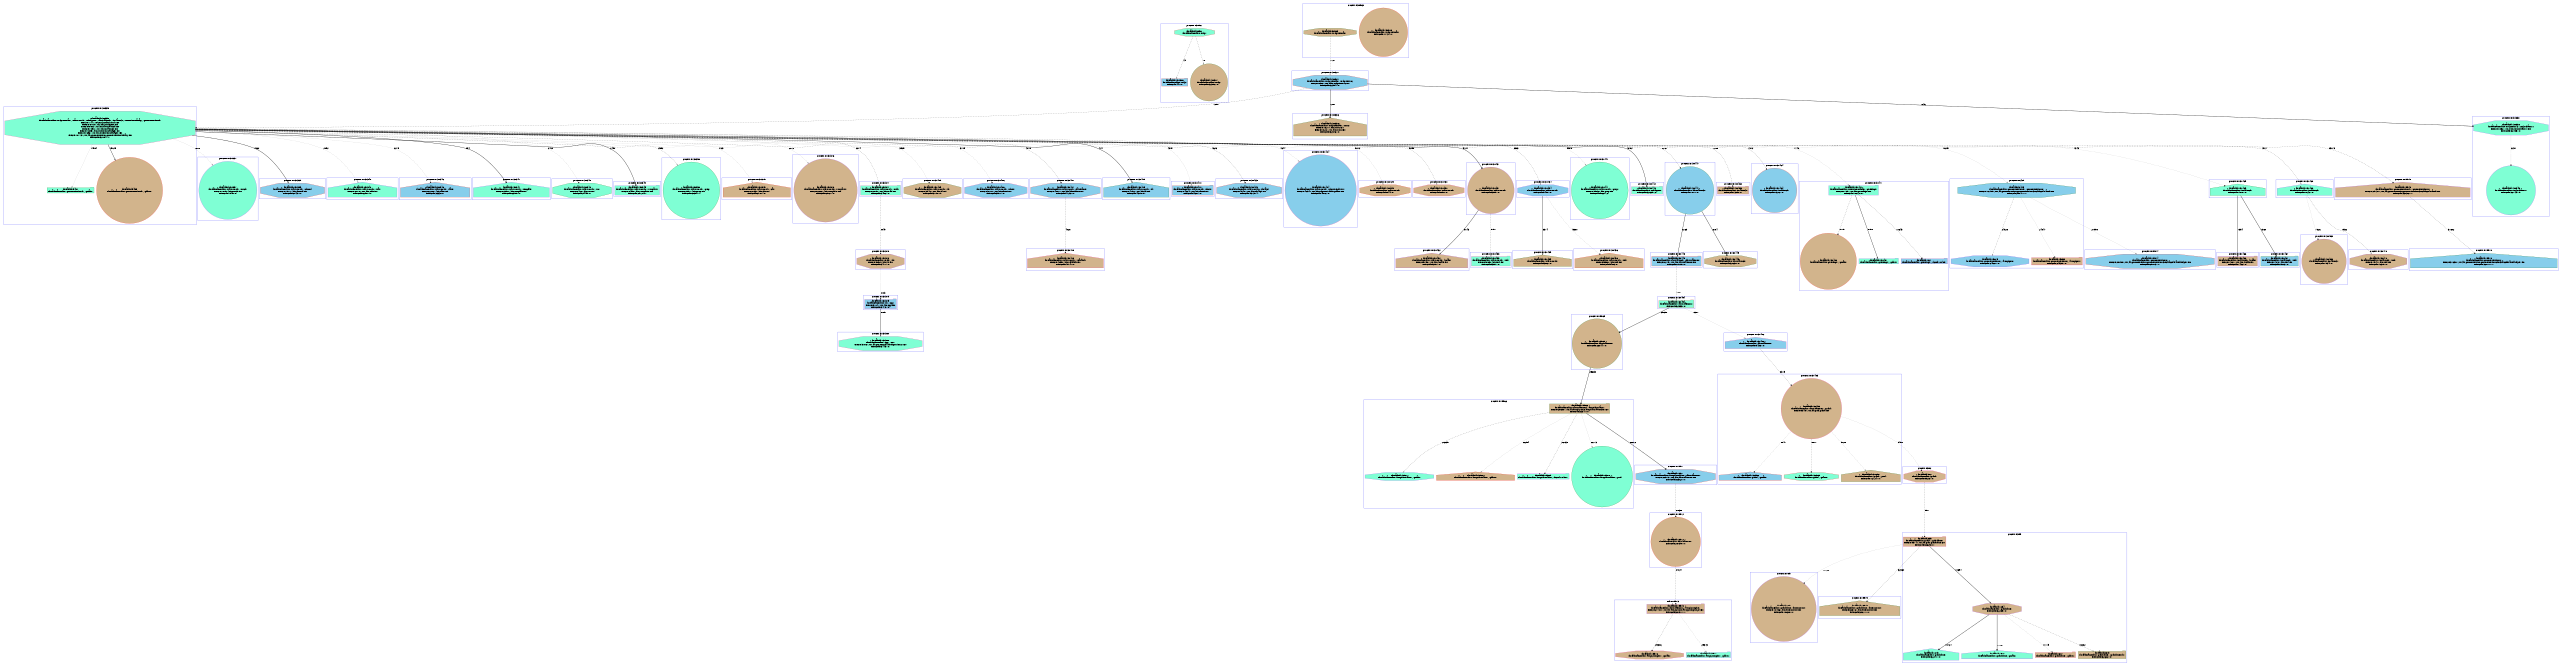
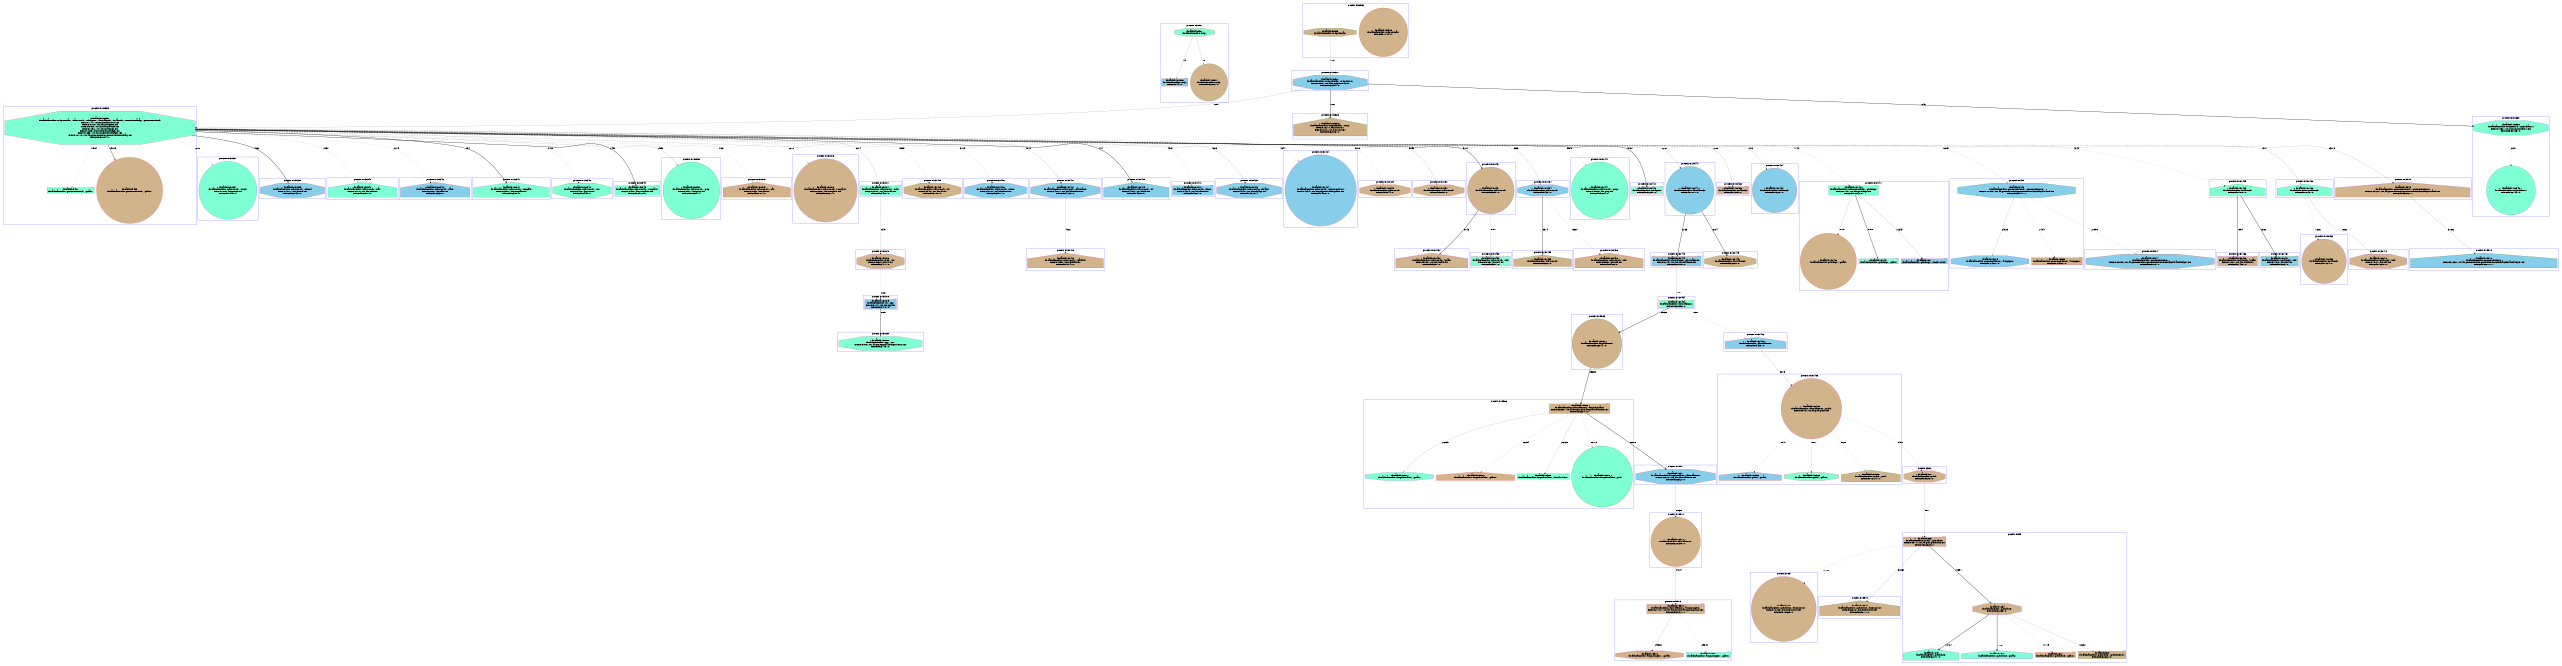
(1673, 602) -> (1673, 602)
